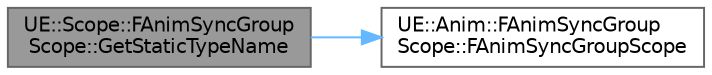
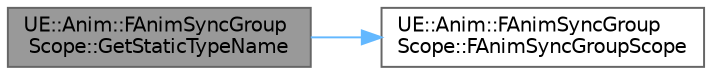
(159, 37) -> (159, 37)
